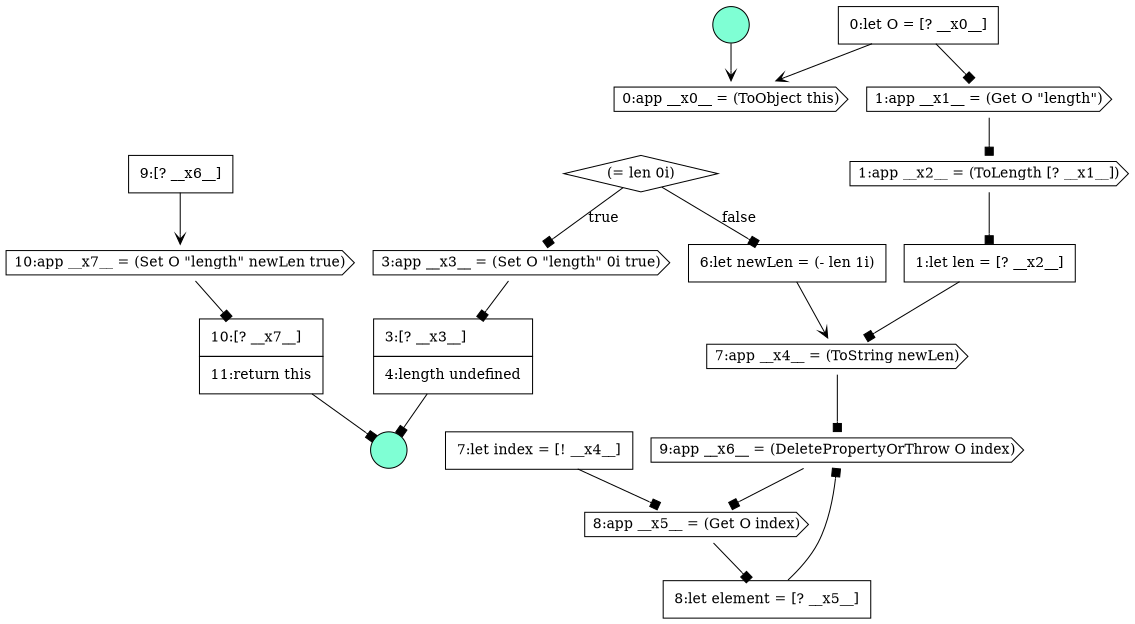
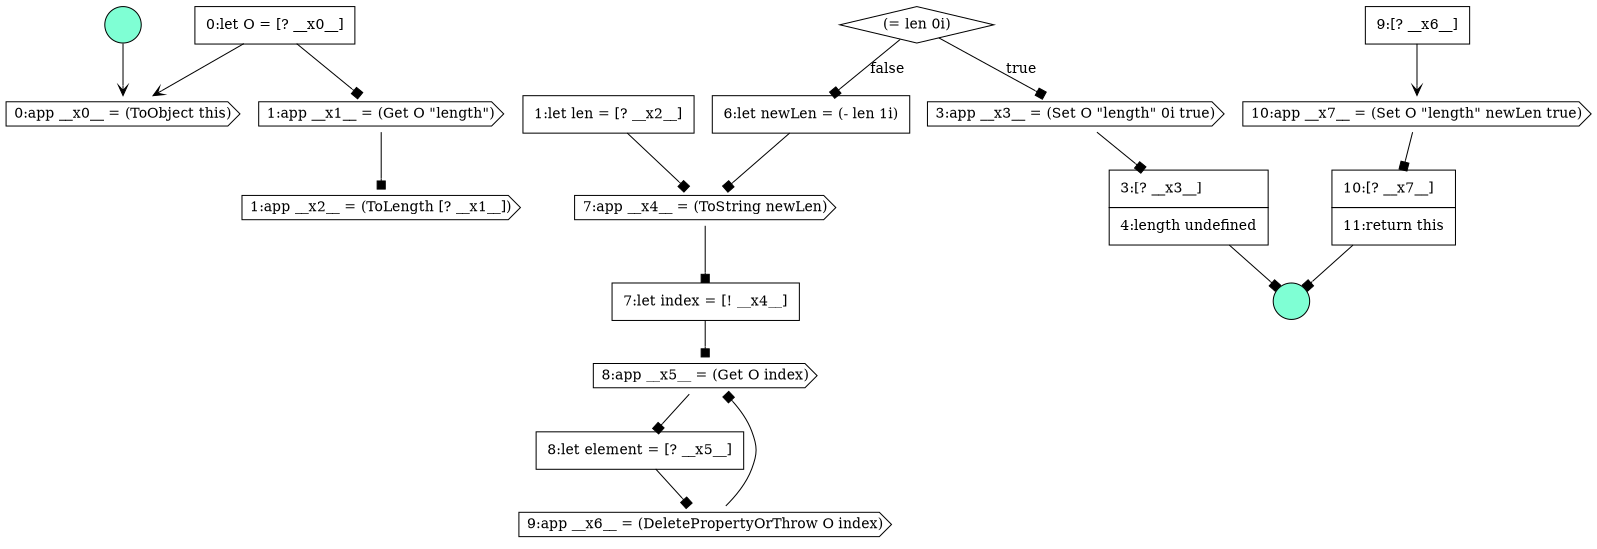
(989, 213) -> none
(810, 305) -> (761, 158)
(837, 398) -> (705, 249)
